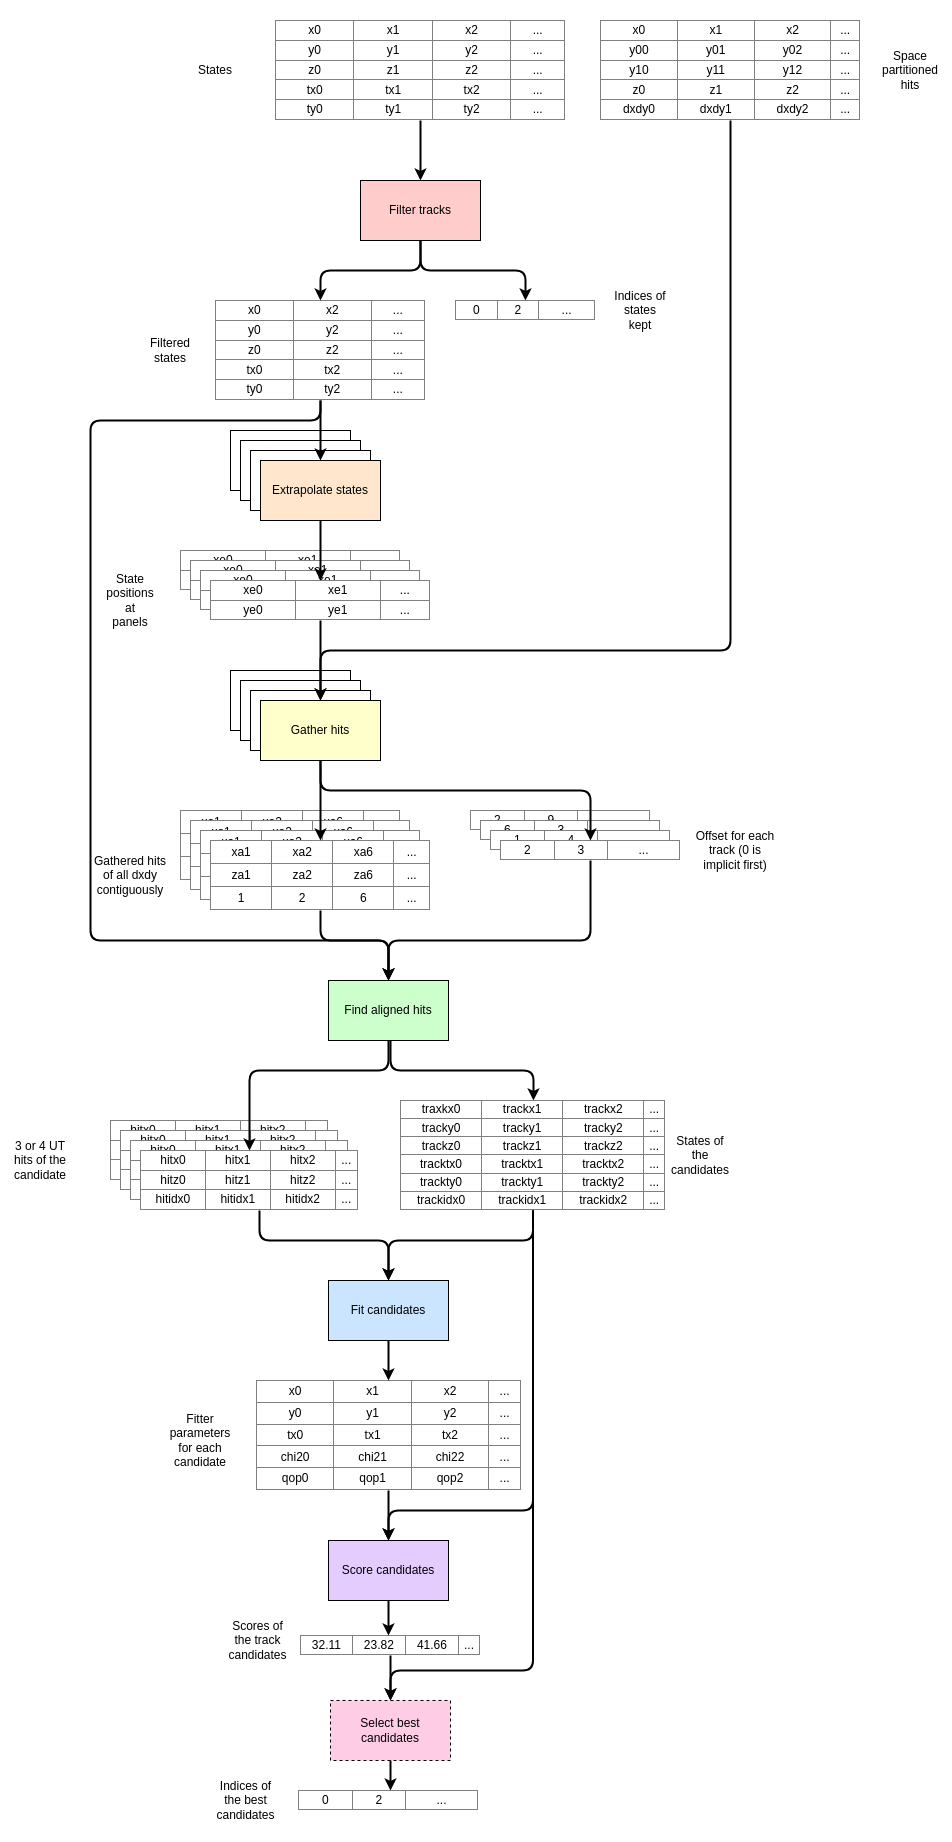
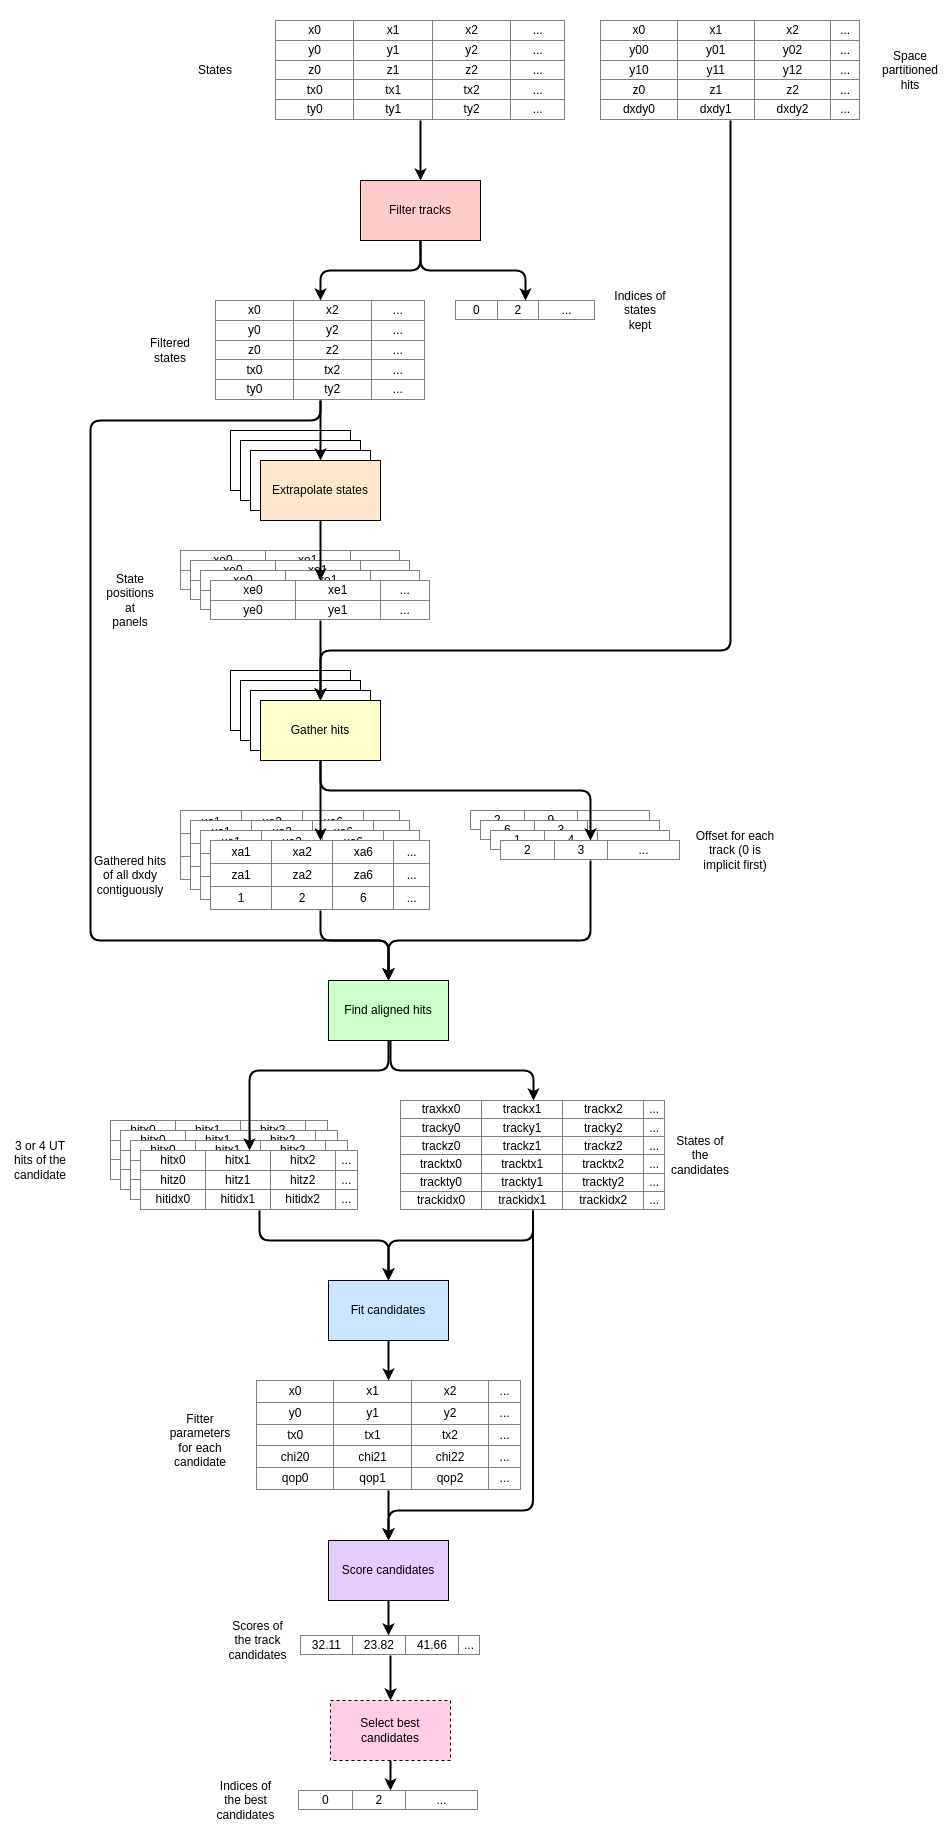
(533, 1653) -> none
